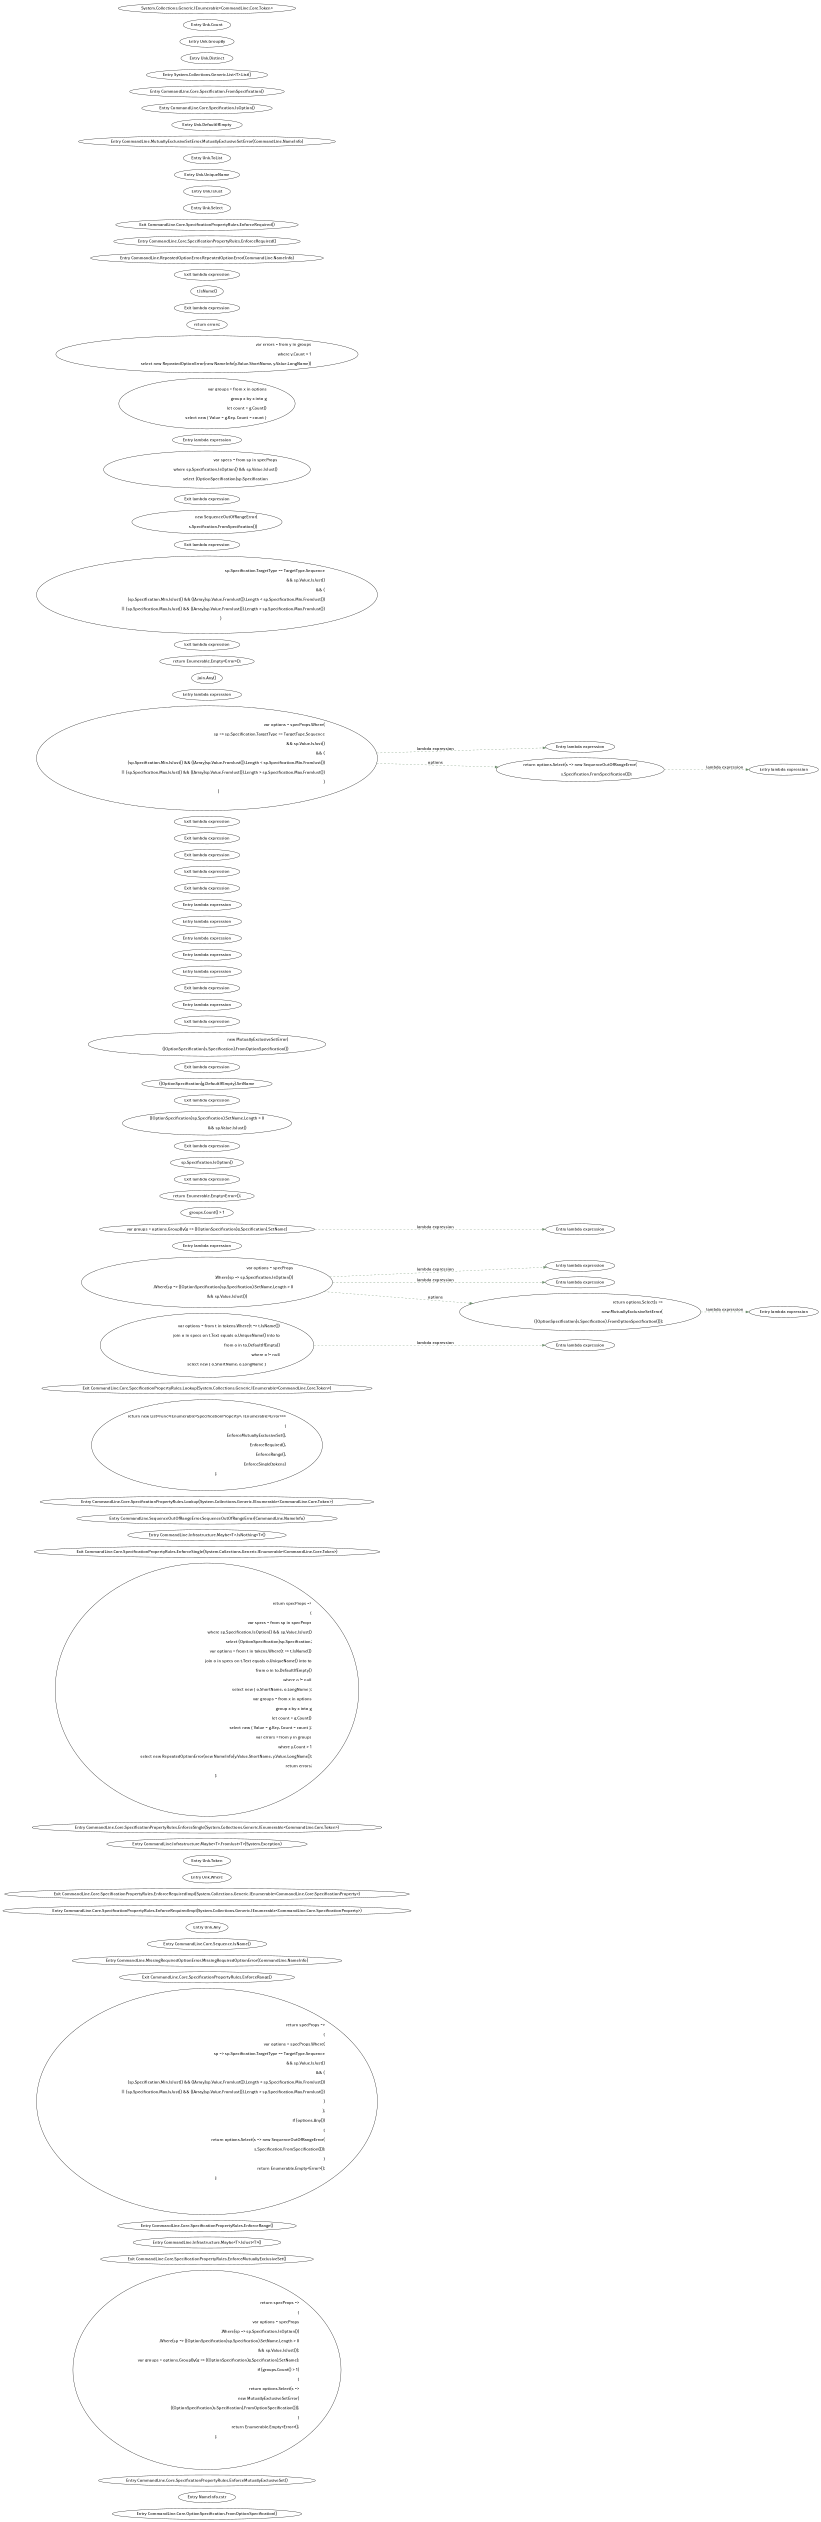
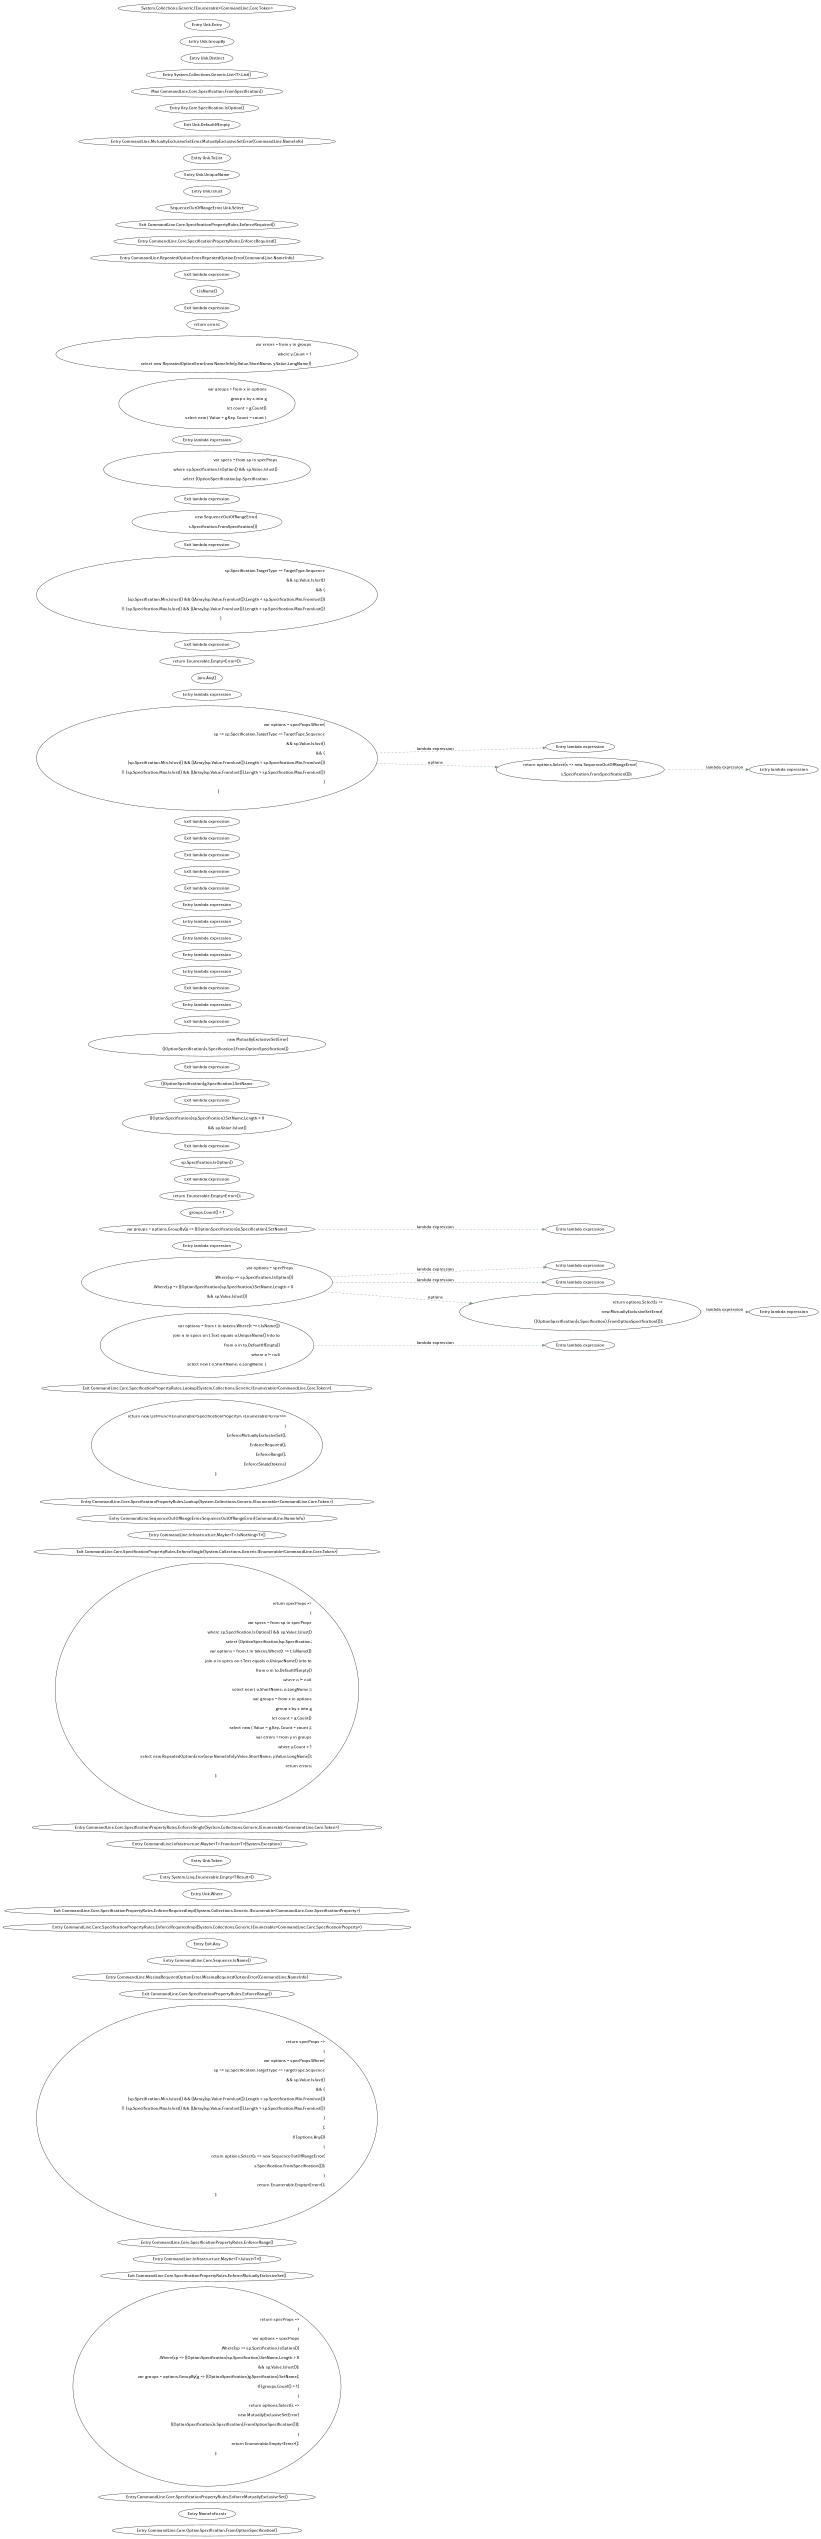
(207, 25) -> (207, 25)
(207, 92) -> (207, 92)
(207, 108) -> (207, 108)
(207, 125) -> (207, 125)
(207, 208) -> (207, 208)
(207, 1084) -> (207, 1084)
none -> (207, 1877)
(207, 1927) -> (207, 1944)
